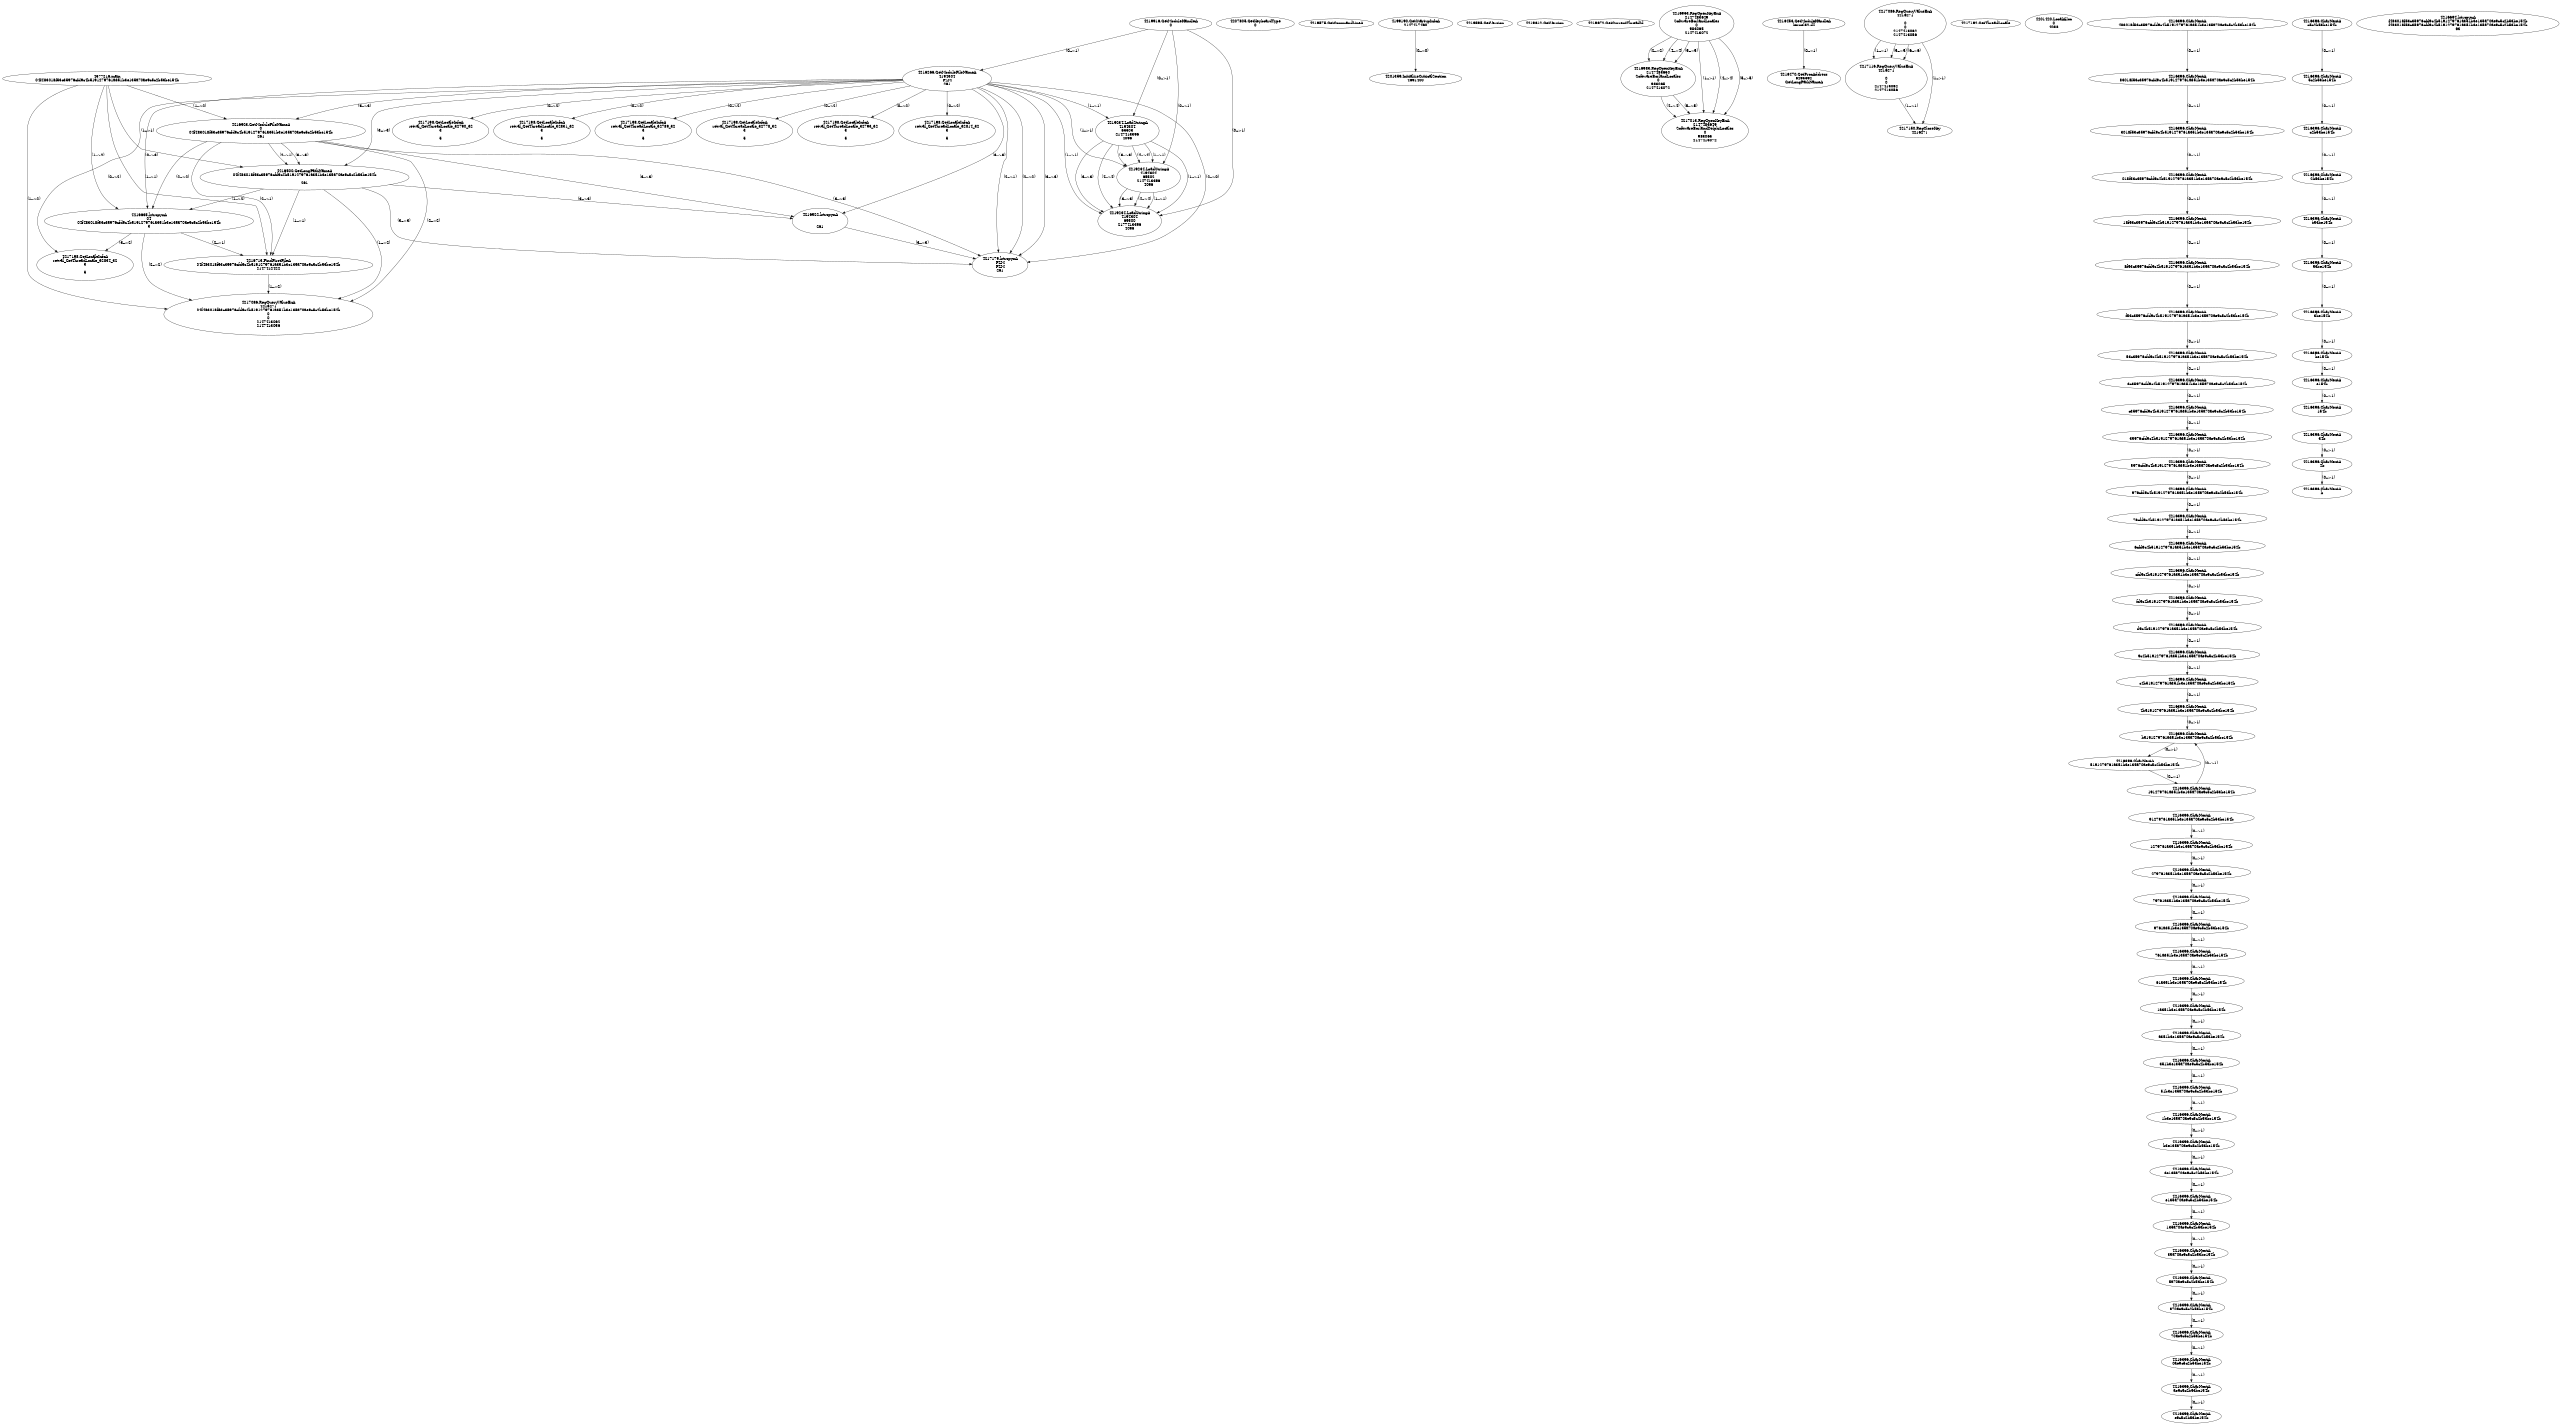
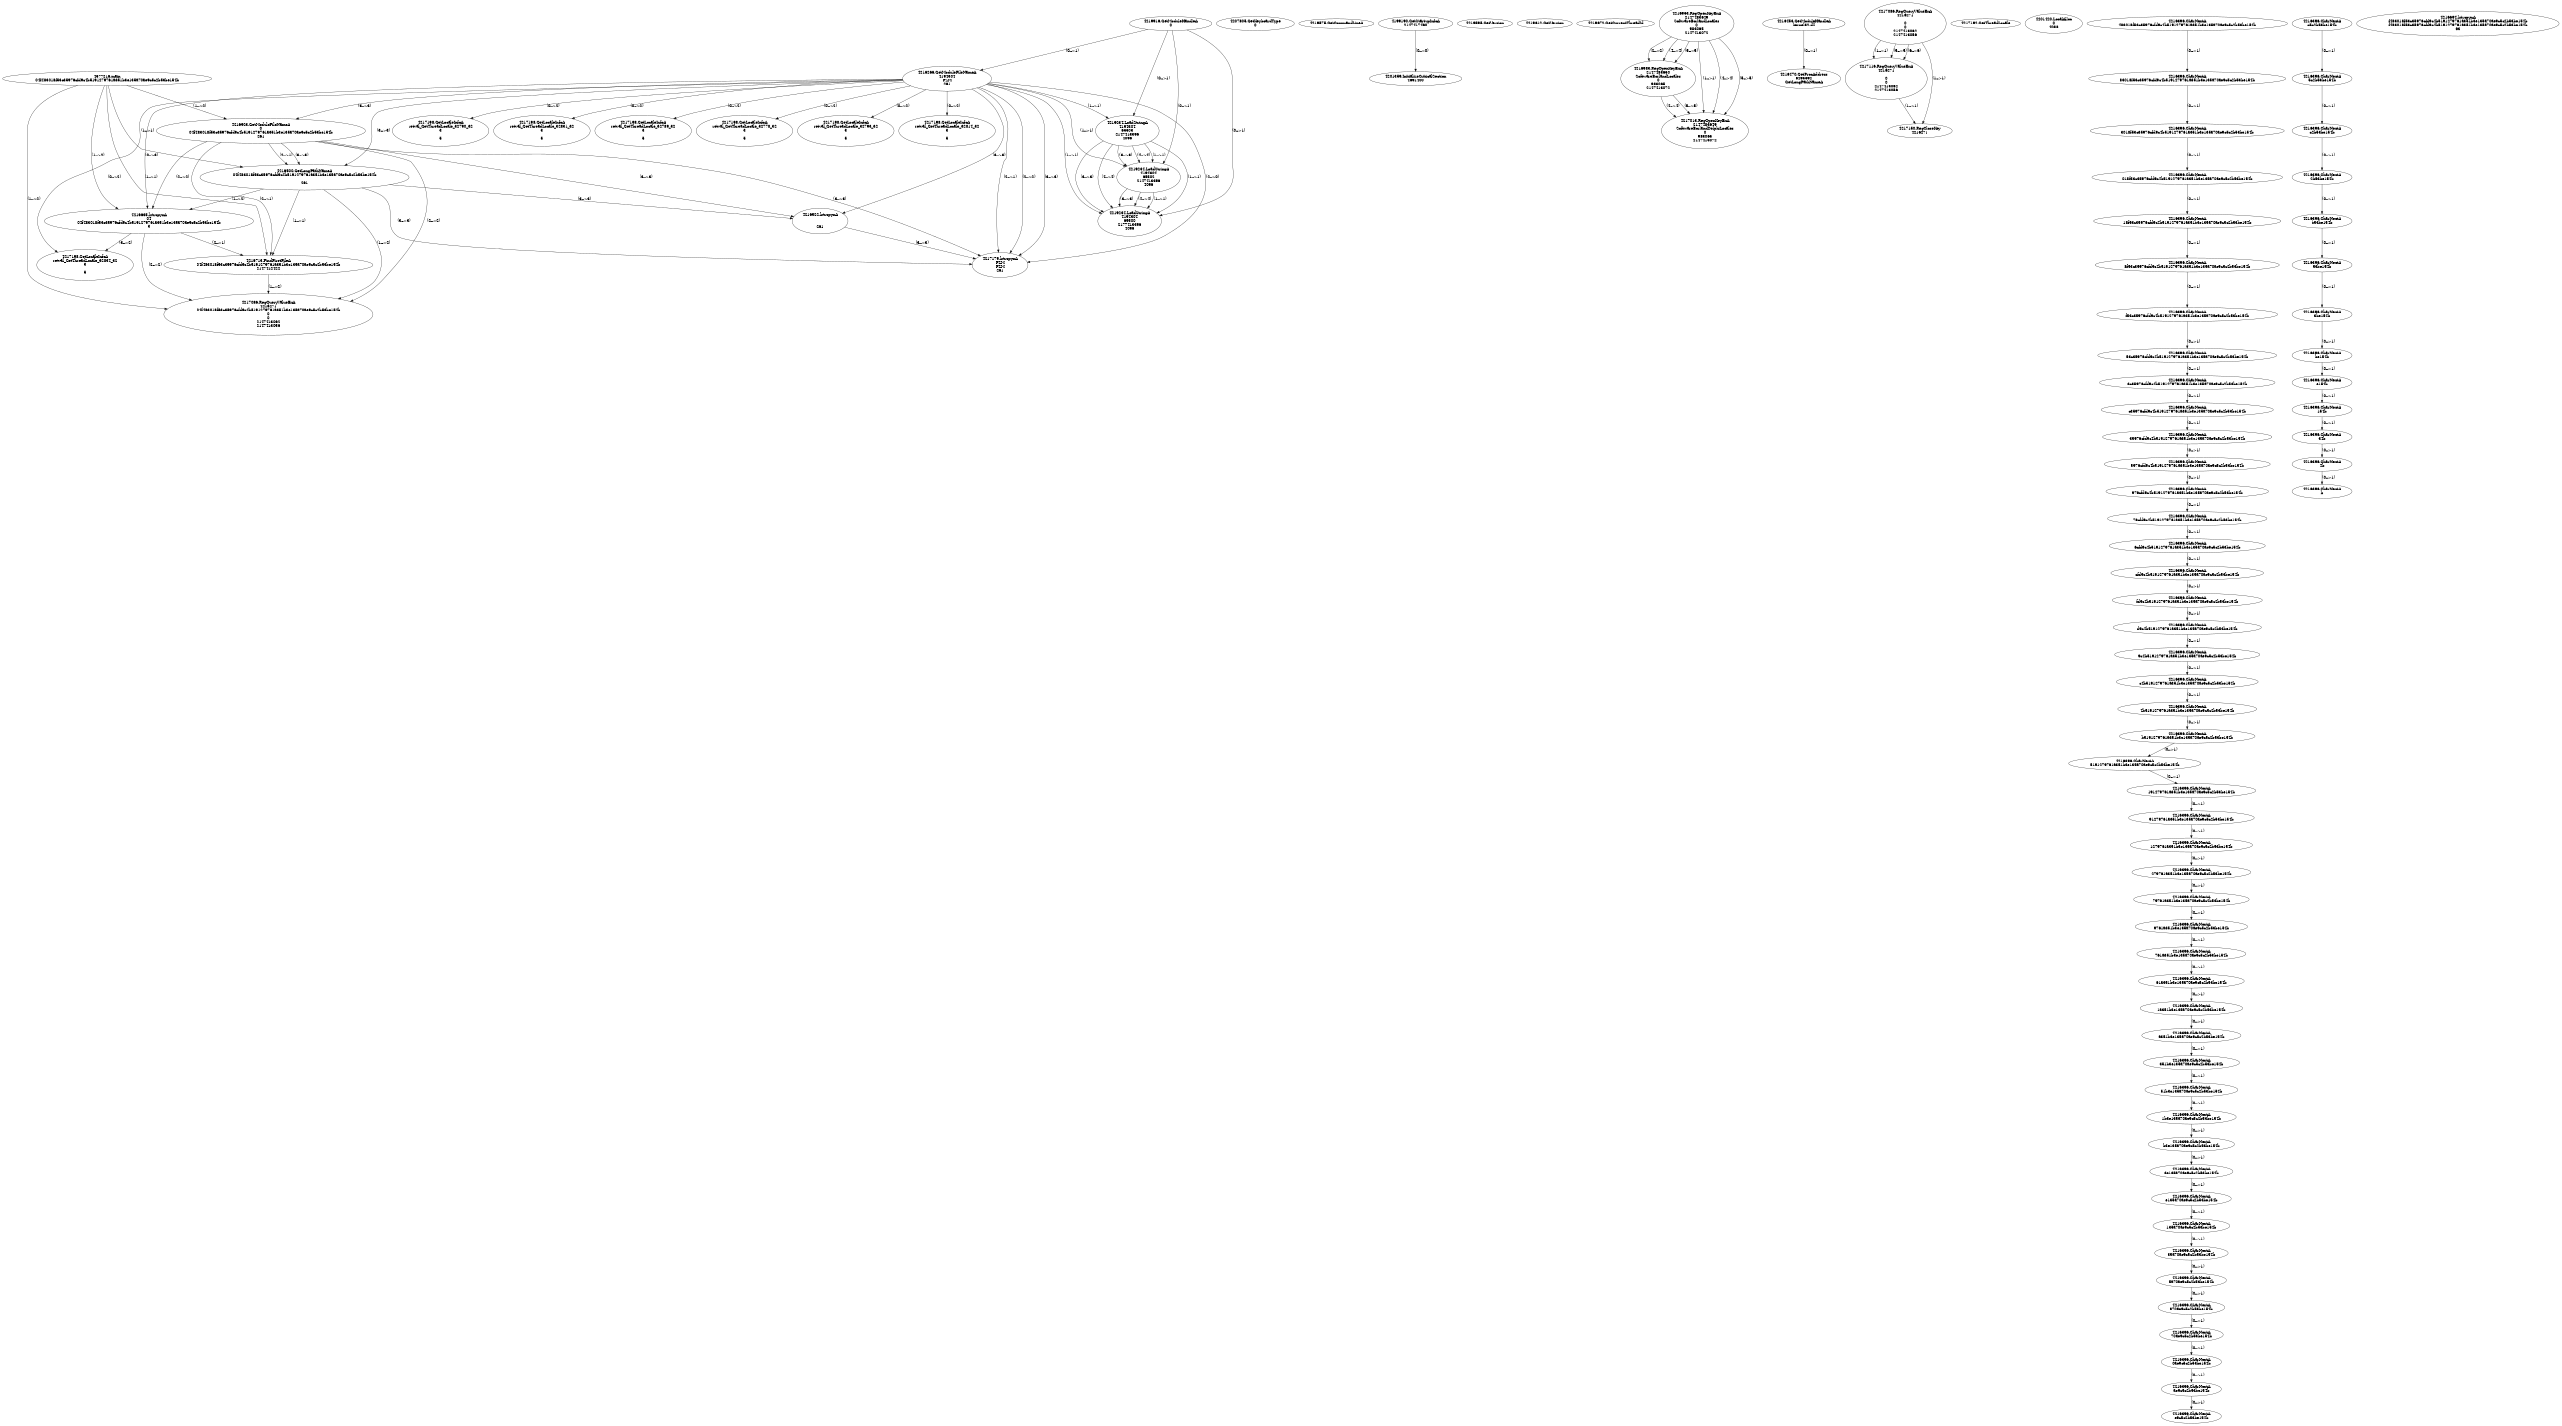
none -> (2322, 422)
(2205, 764) -> (2191, 803)
